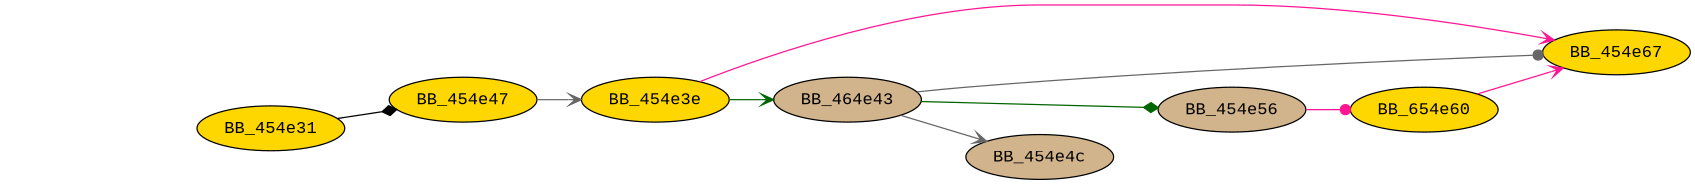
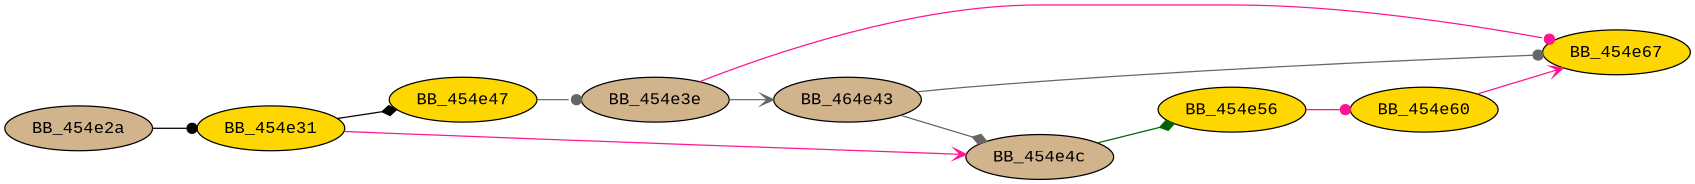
(1117, 5) -> (1117, 5)
(553, 100) -> (553, 100)
(655, 100) -> (655, 100)
(745, 100) -> (745, 100)
(1032, 104) -> (1129, 135)
(1232, 110) -> (1232, 110)
(1424, 110) -> (1424, 110)
(938, 127) -> (938, 127)
none -> (79, 128)
none -> (649, 143)
